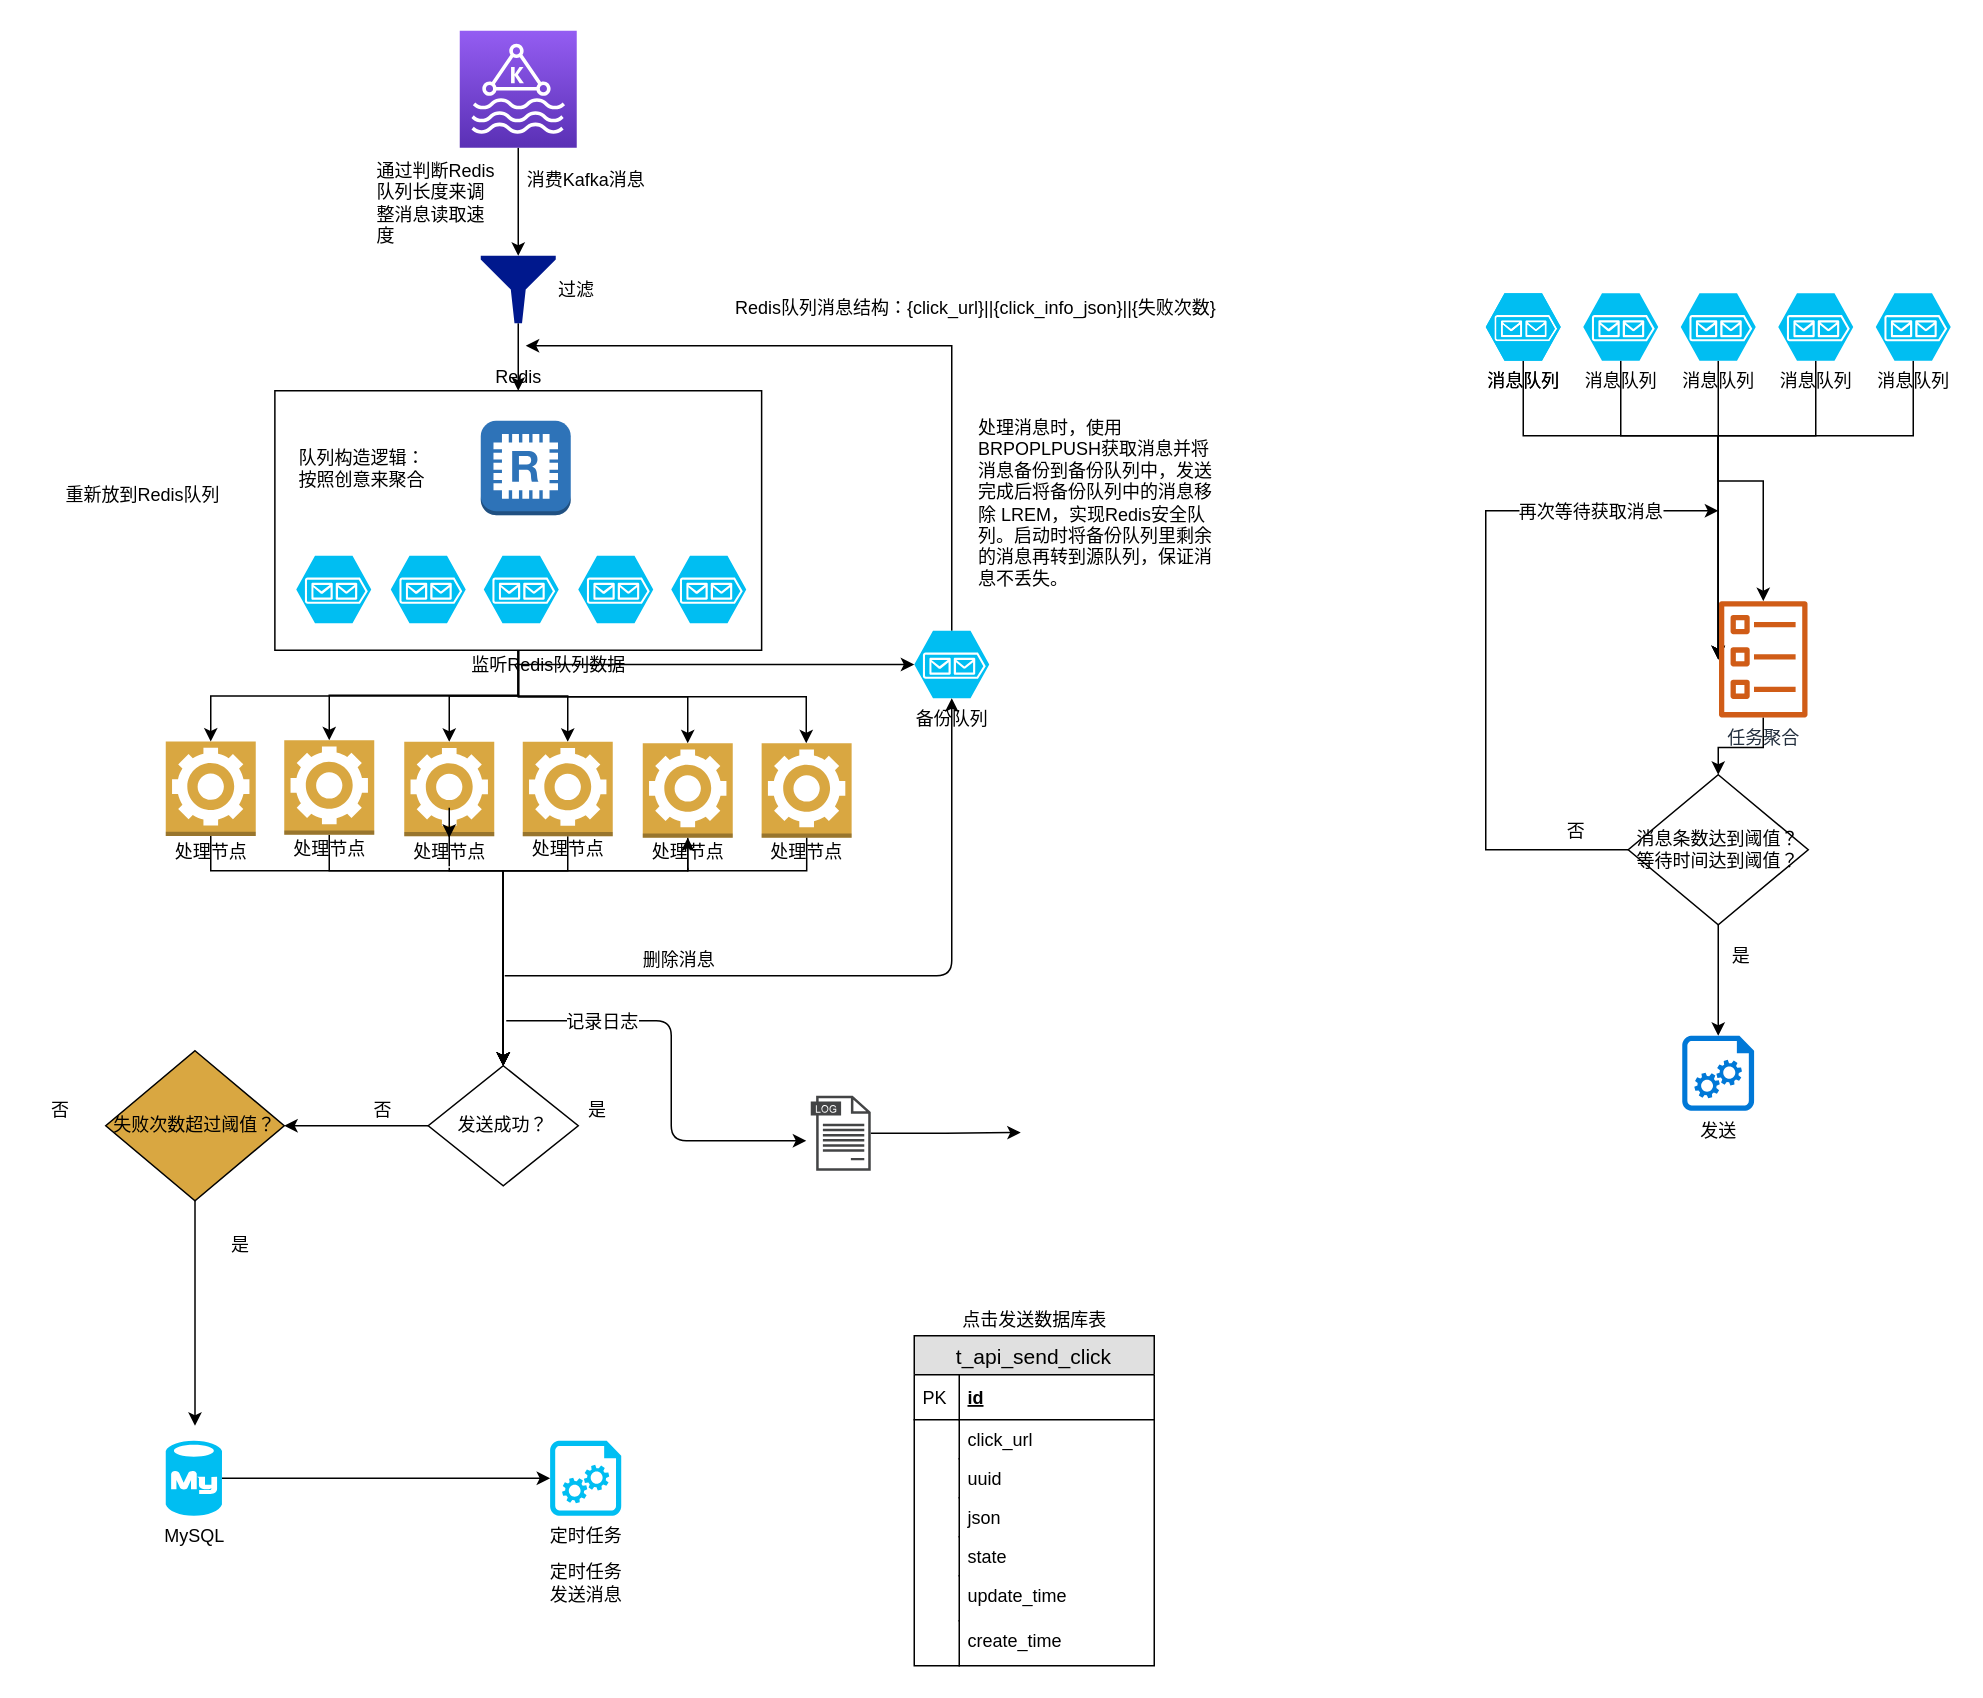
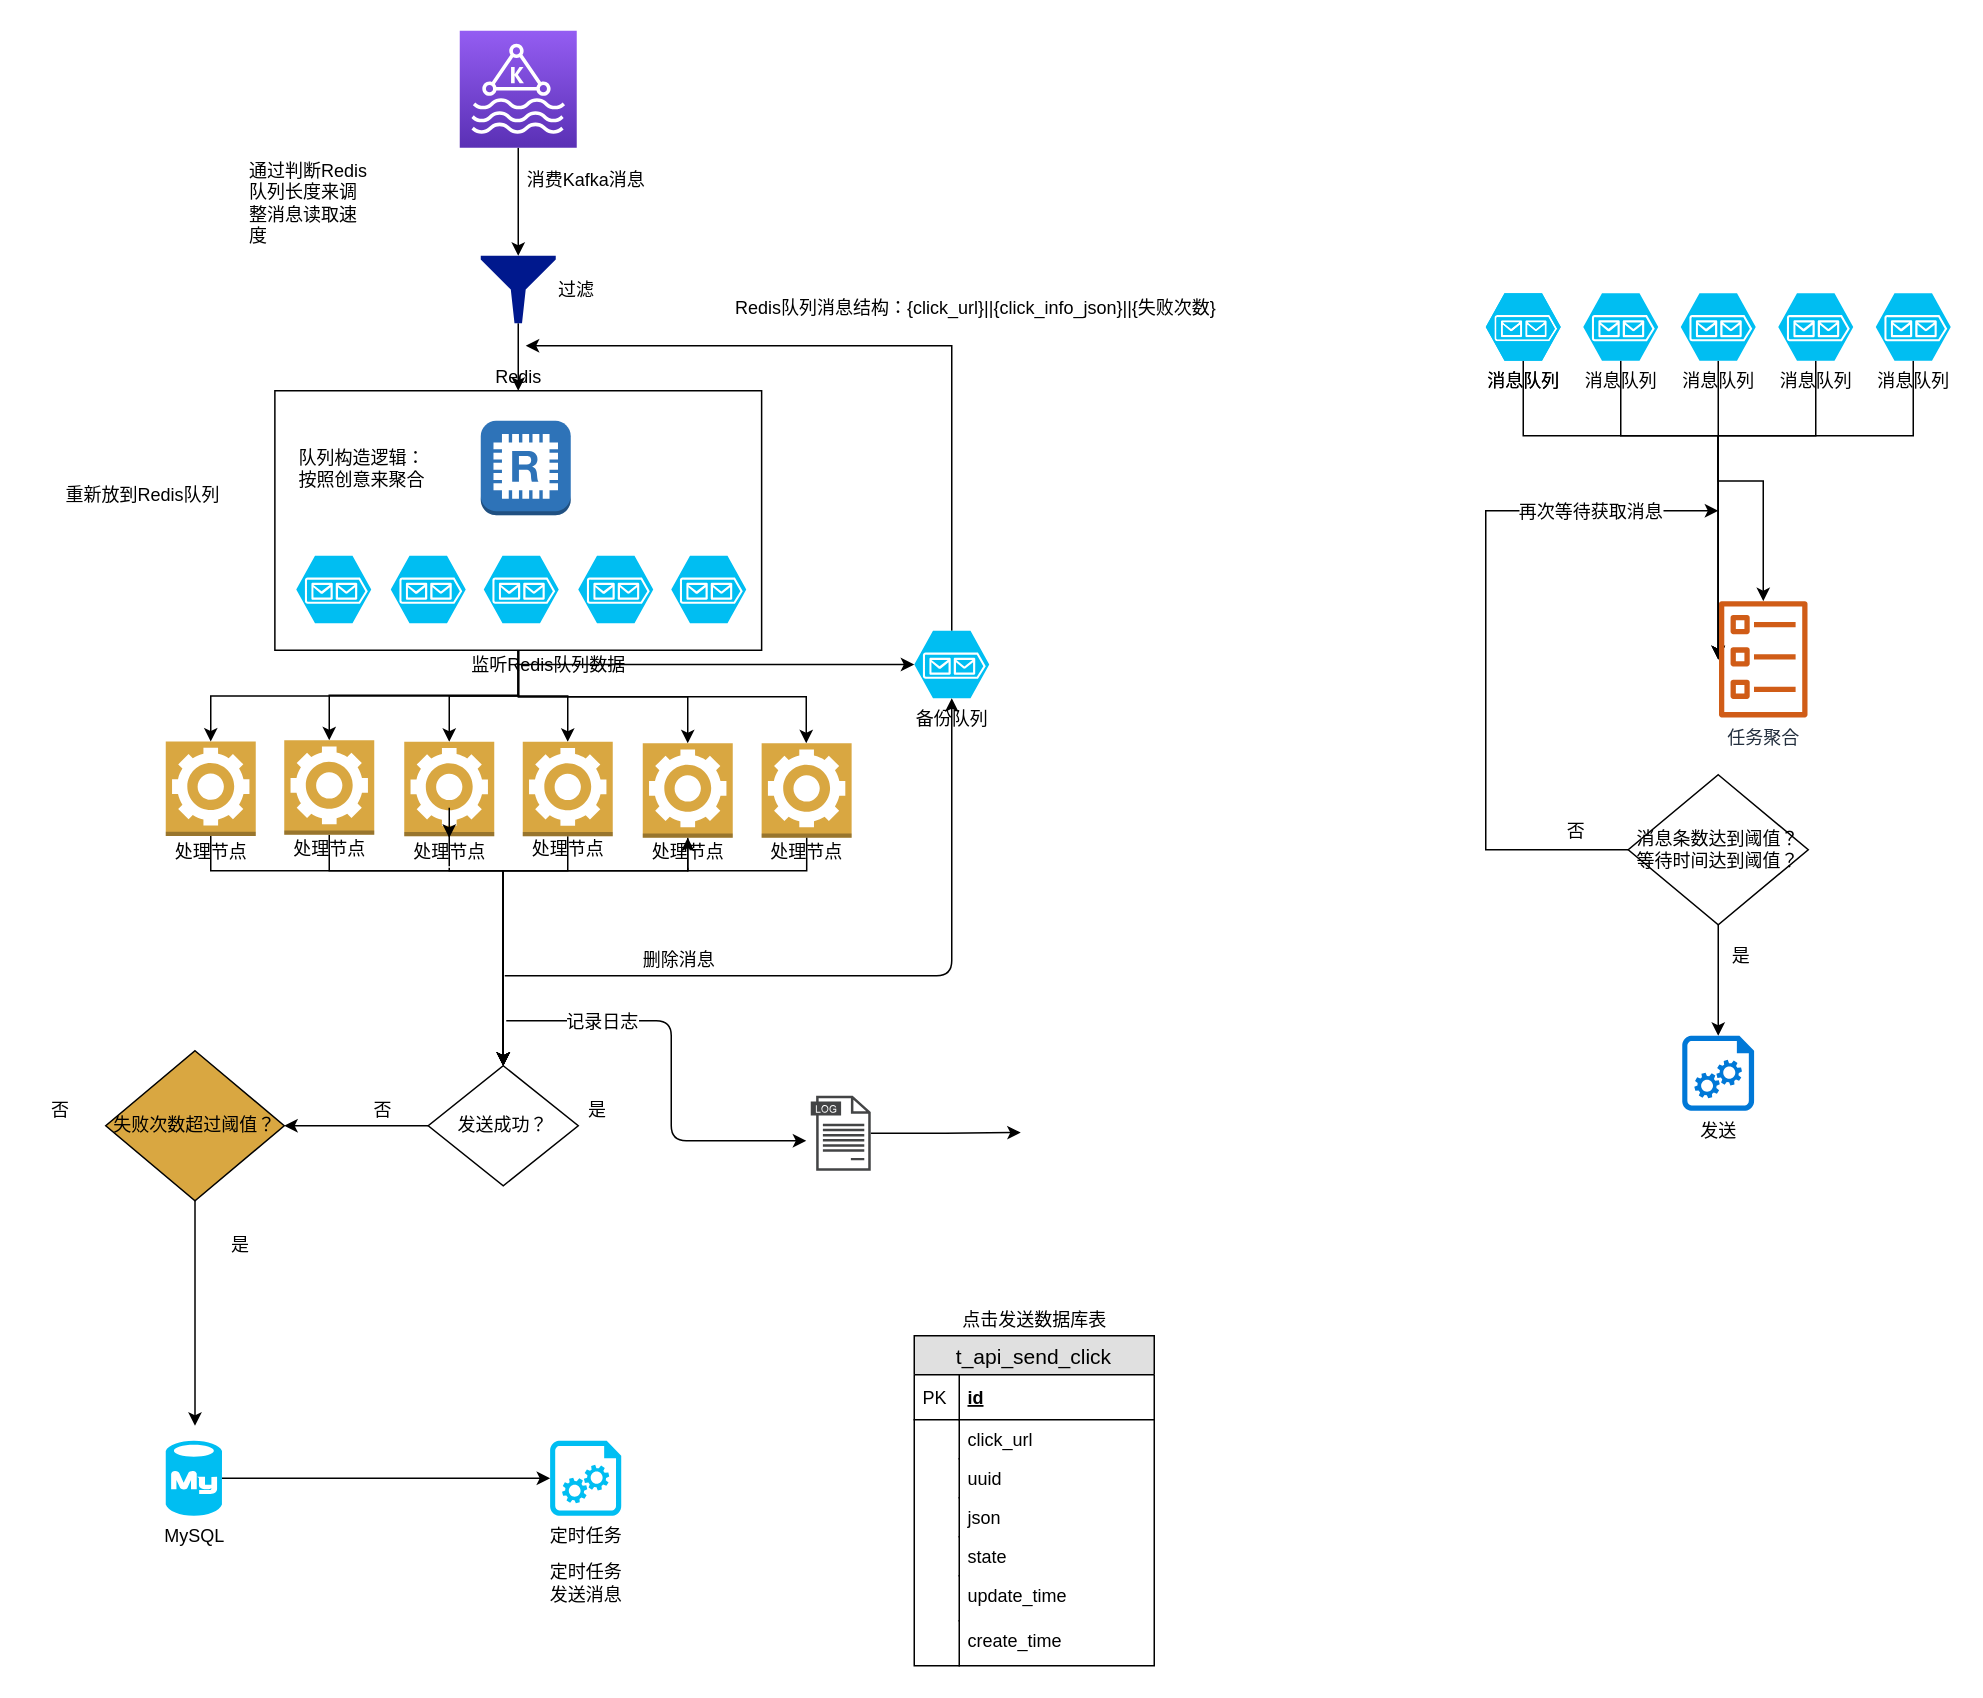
(437, 203) -> (309, 203)
(1096, 503) -> none
(1747, 747) -> none
